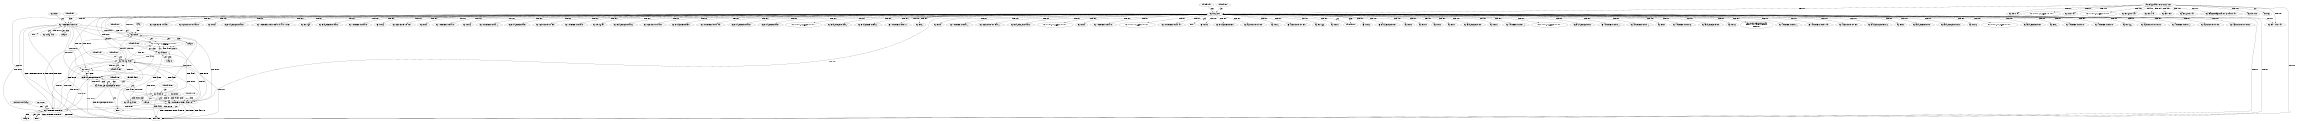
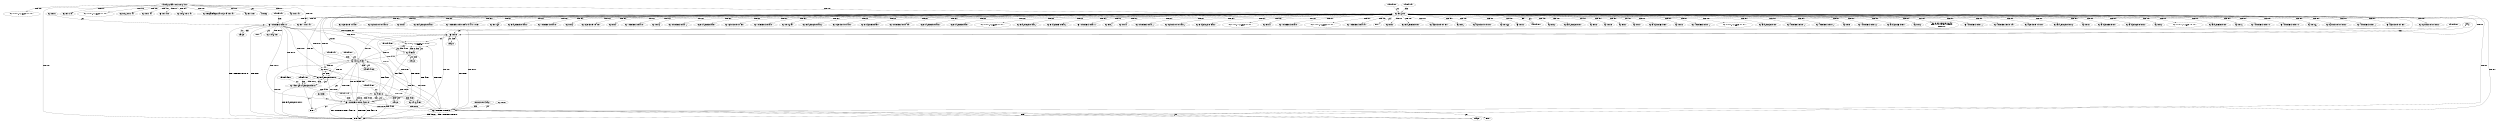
(130, 69) -> (339, 69)
(102, 116) -> none
